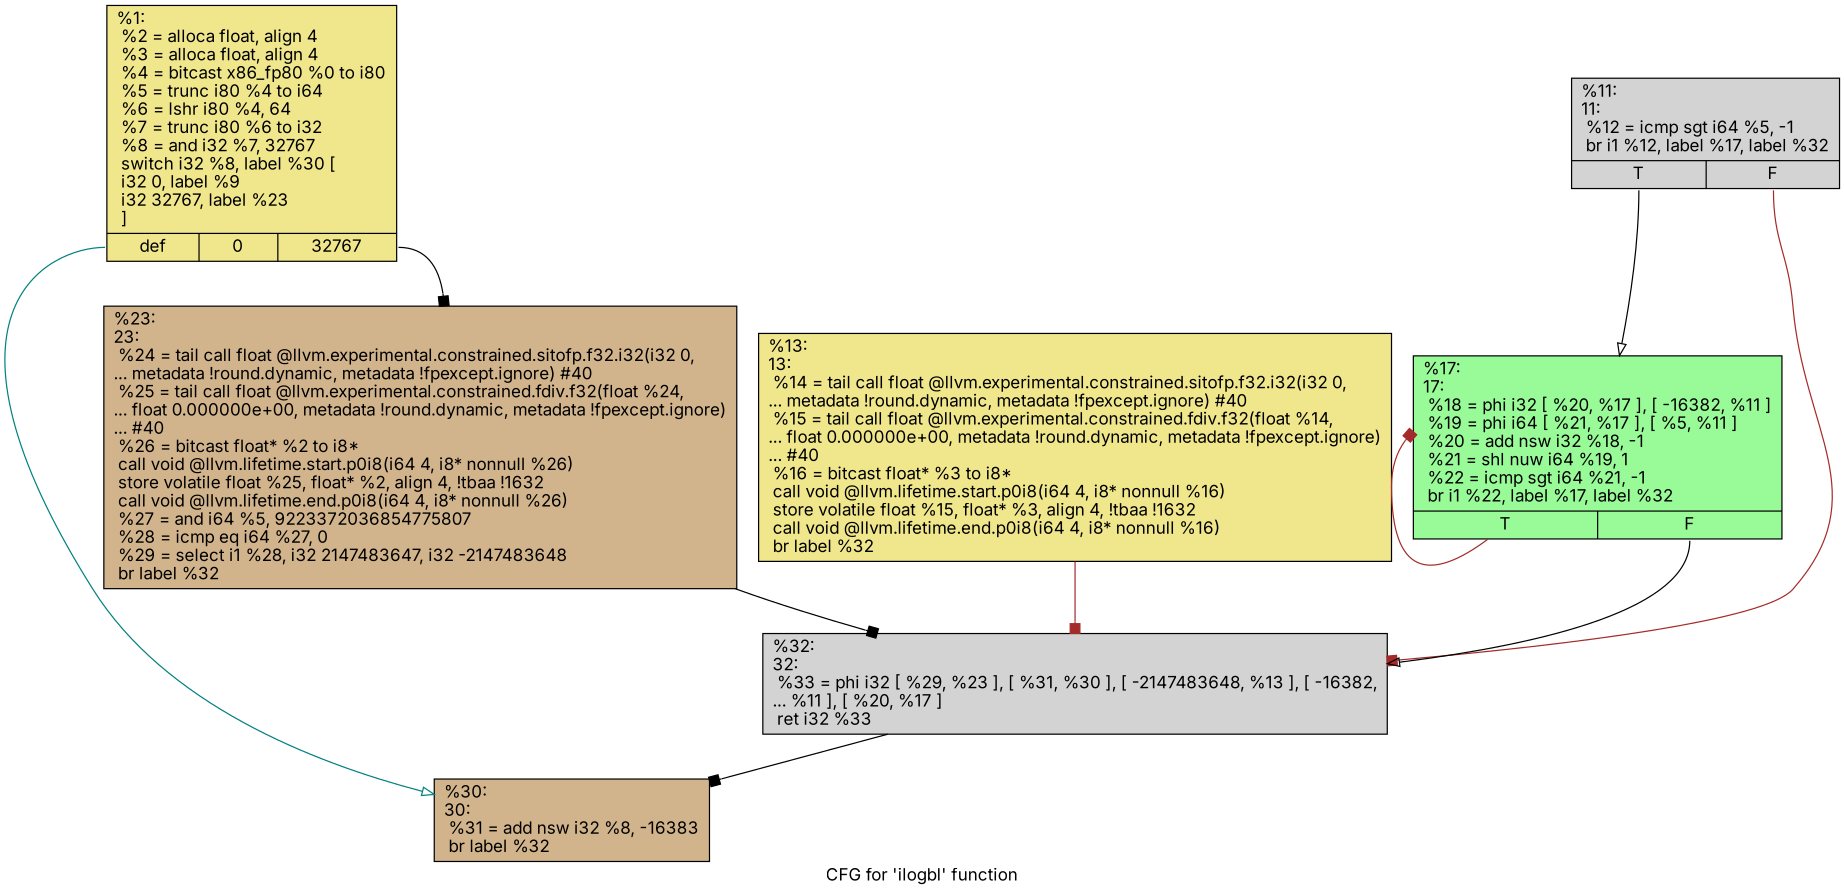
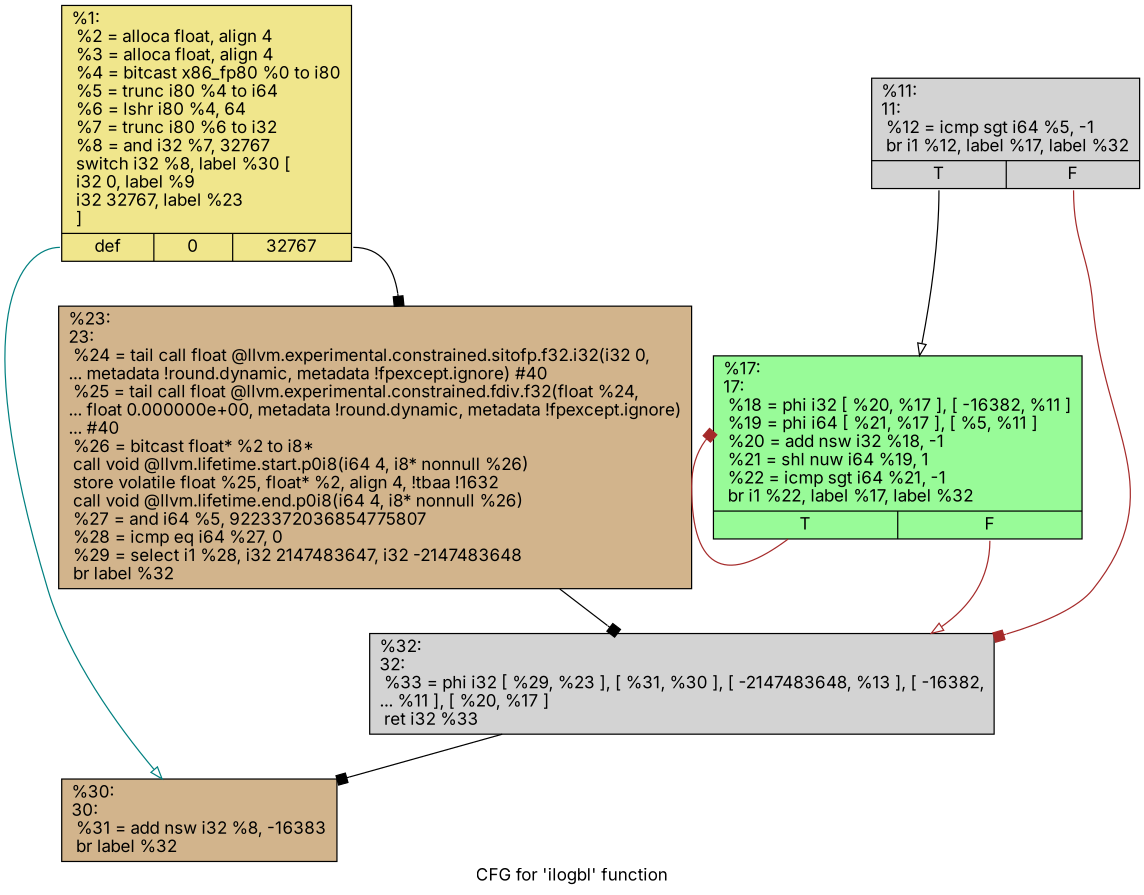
(1075, 447) -> none
(1562, 632) -> (977, 590)
